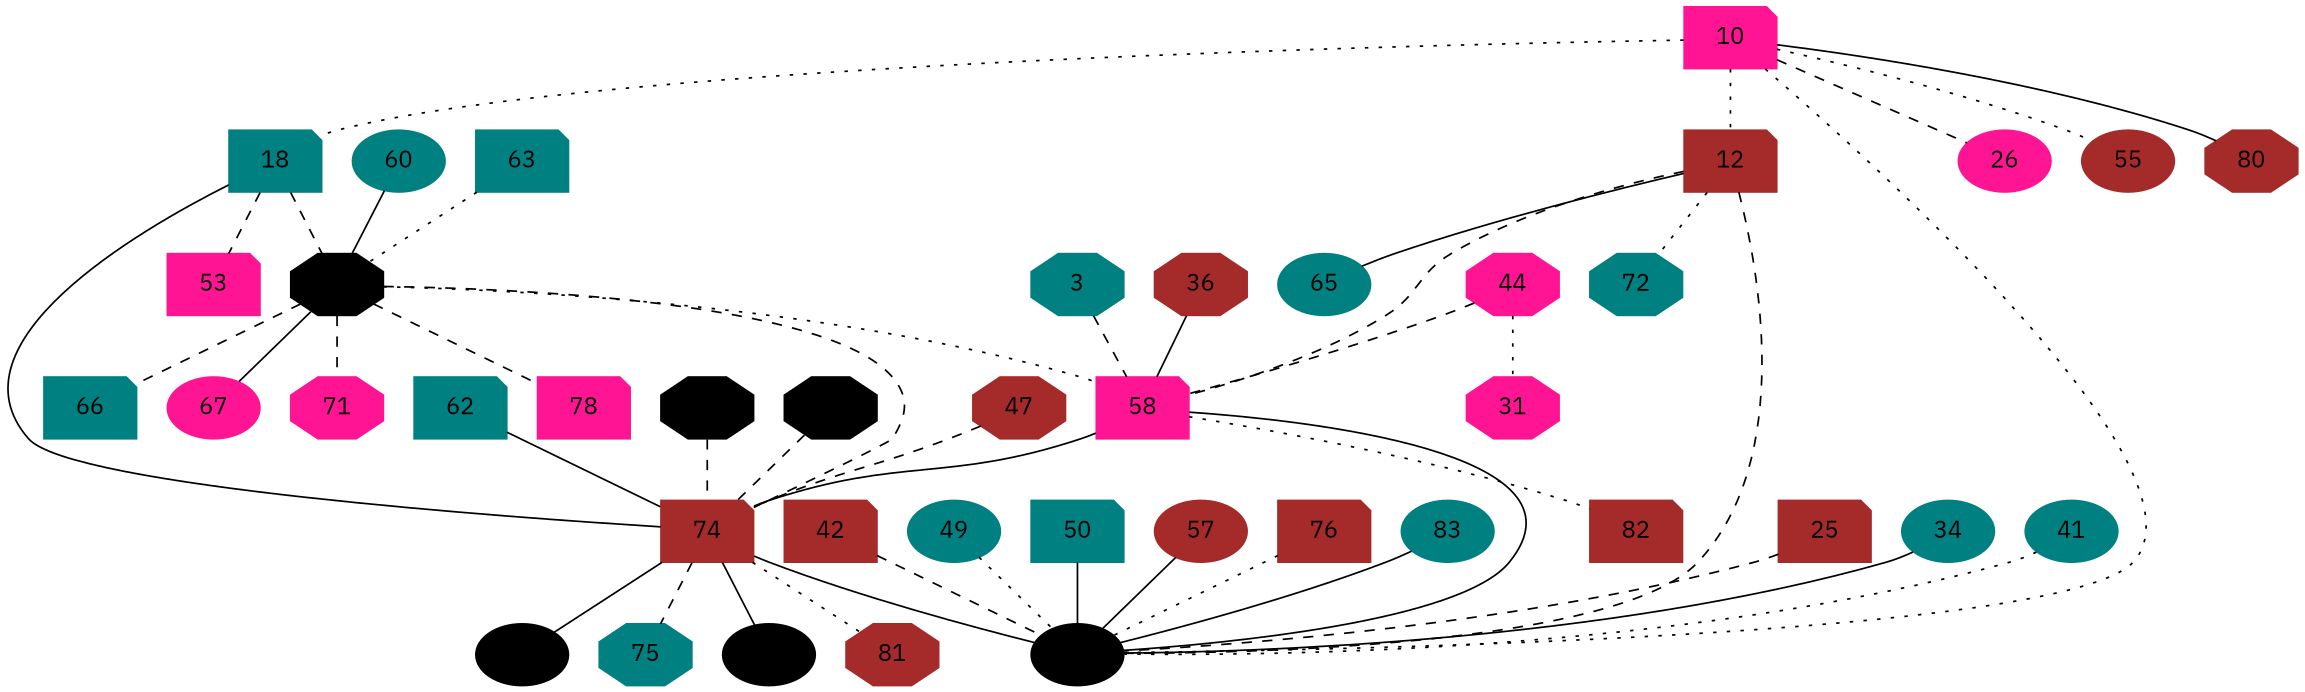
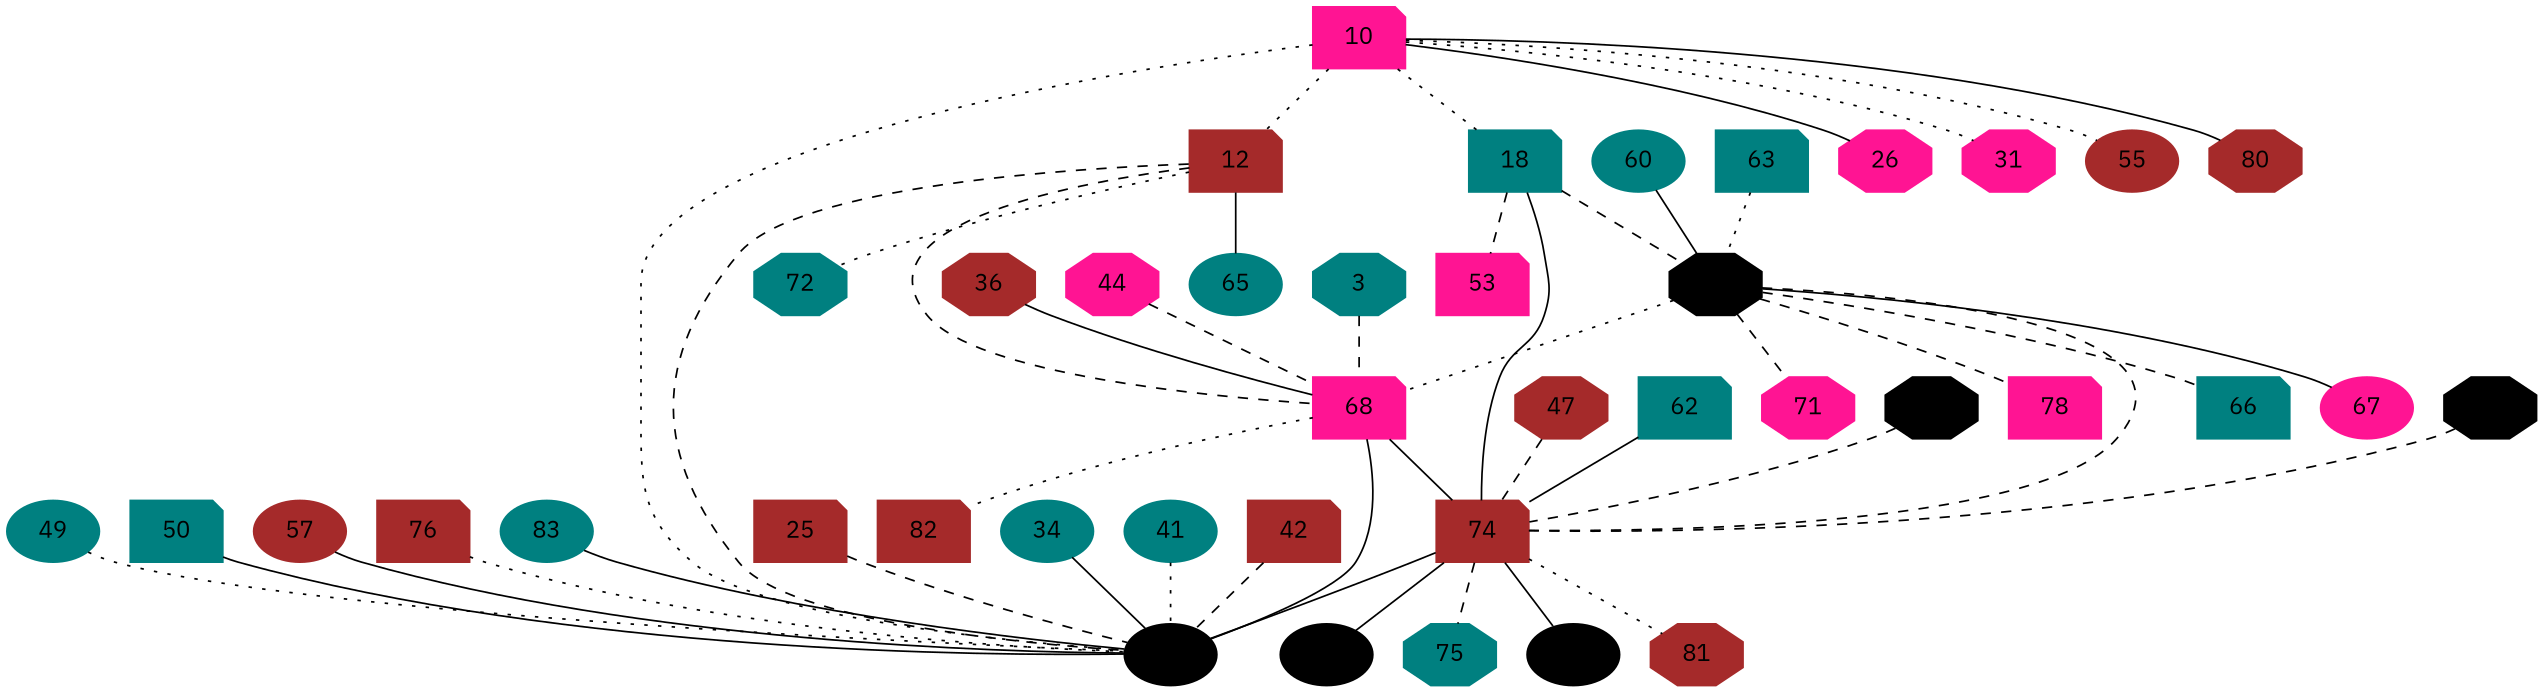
(1872, 101) -> (1630, 81)
(2005, 161) -> (1885, 161)
(1513, 346) -> (1693, 74)
(1143, 408) -> (1359, 408)
